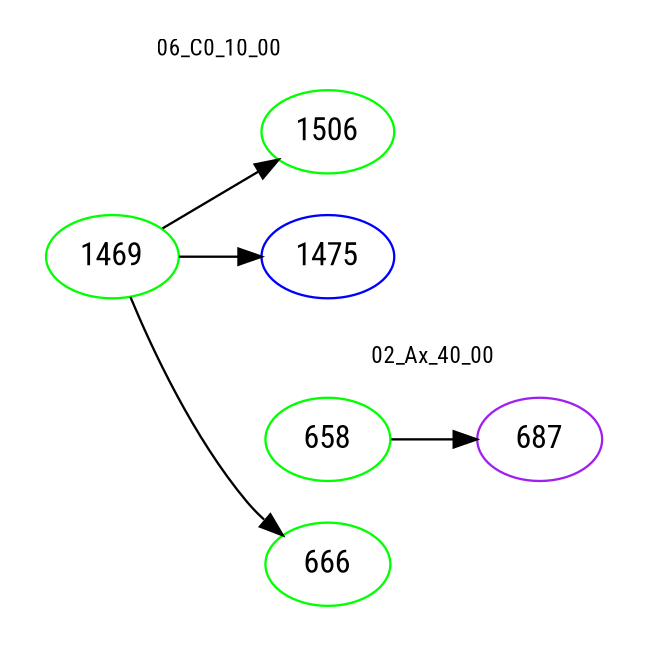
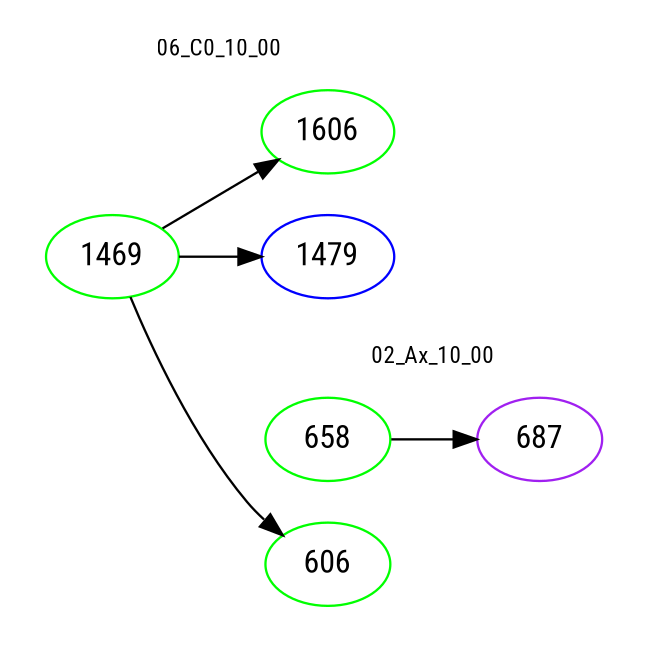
(328, 132) -> (328, 132)
(328, 257) -> (328, 257)
(434, 357) -> (434, 357)
(328, 564) -> (328, 564)
